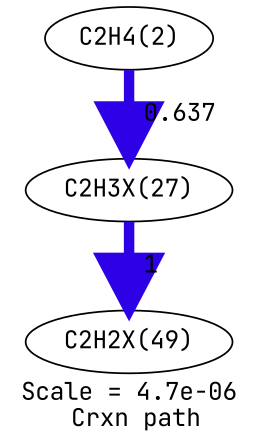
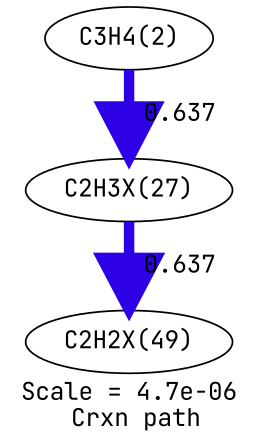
(129, 38) -> (129, 38)
(144, 266) -> (173, 266)
